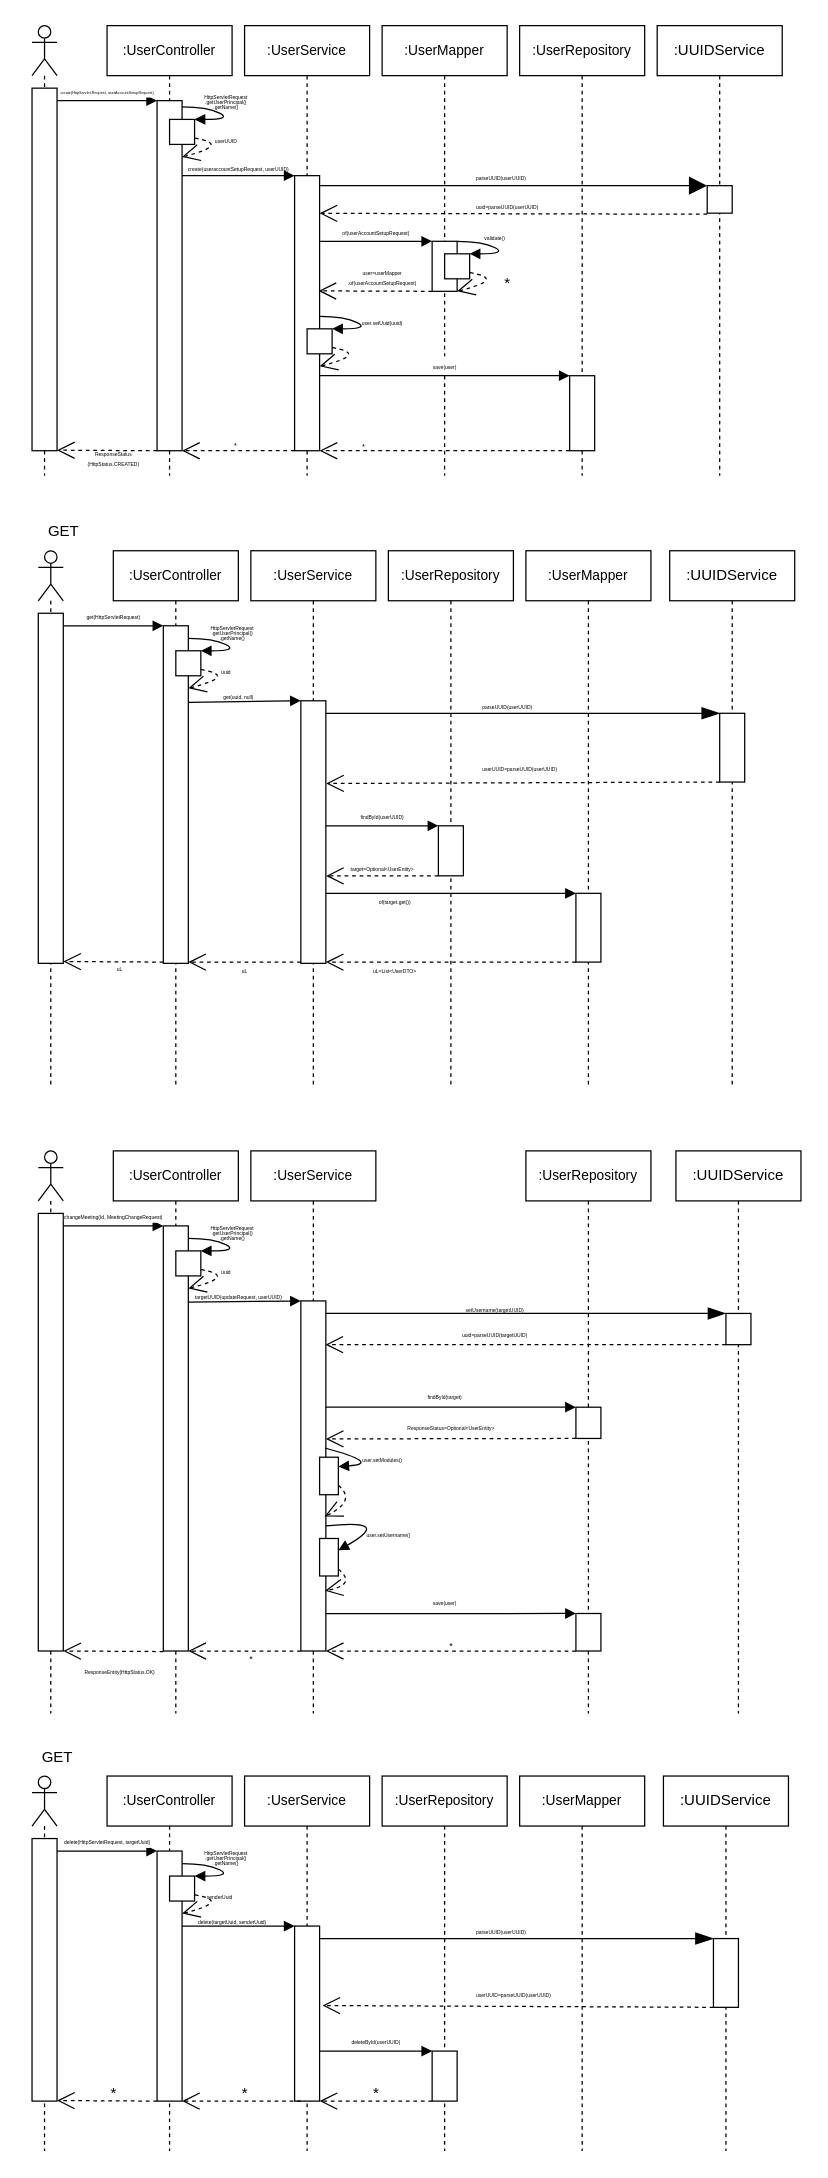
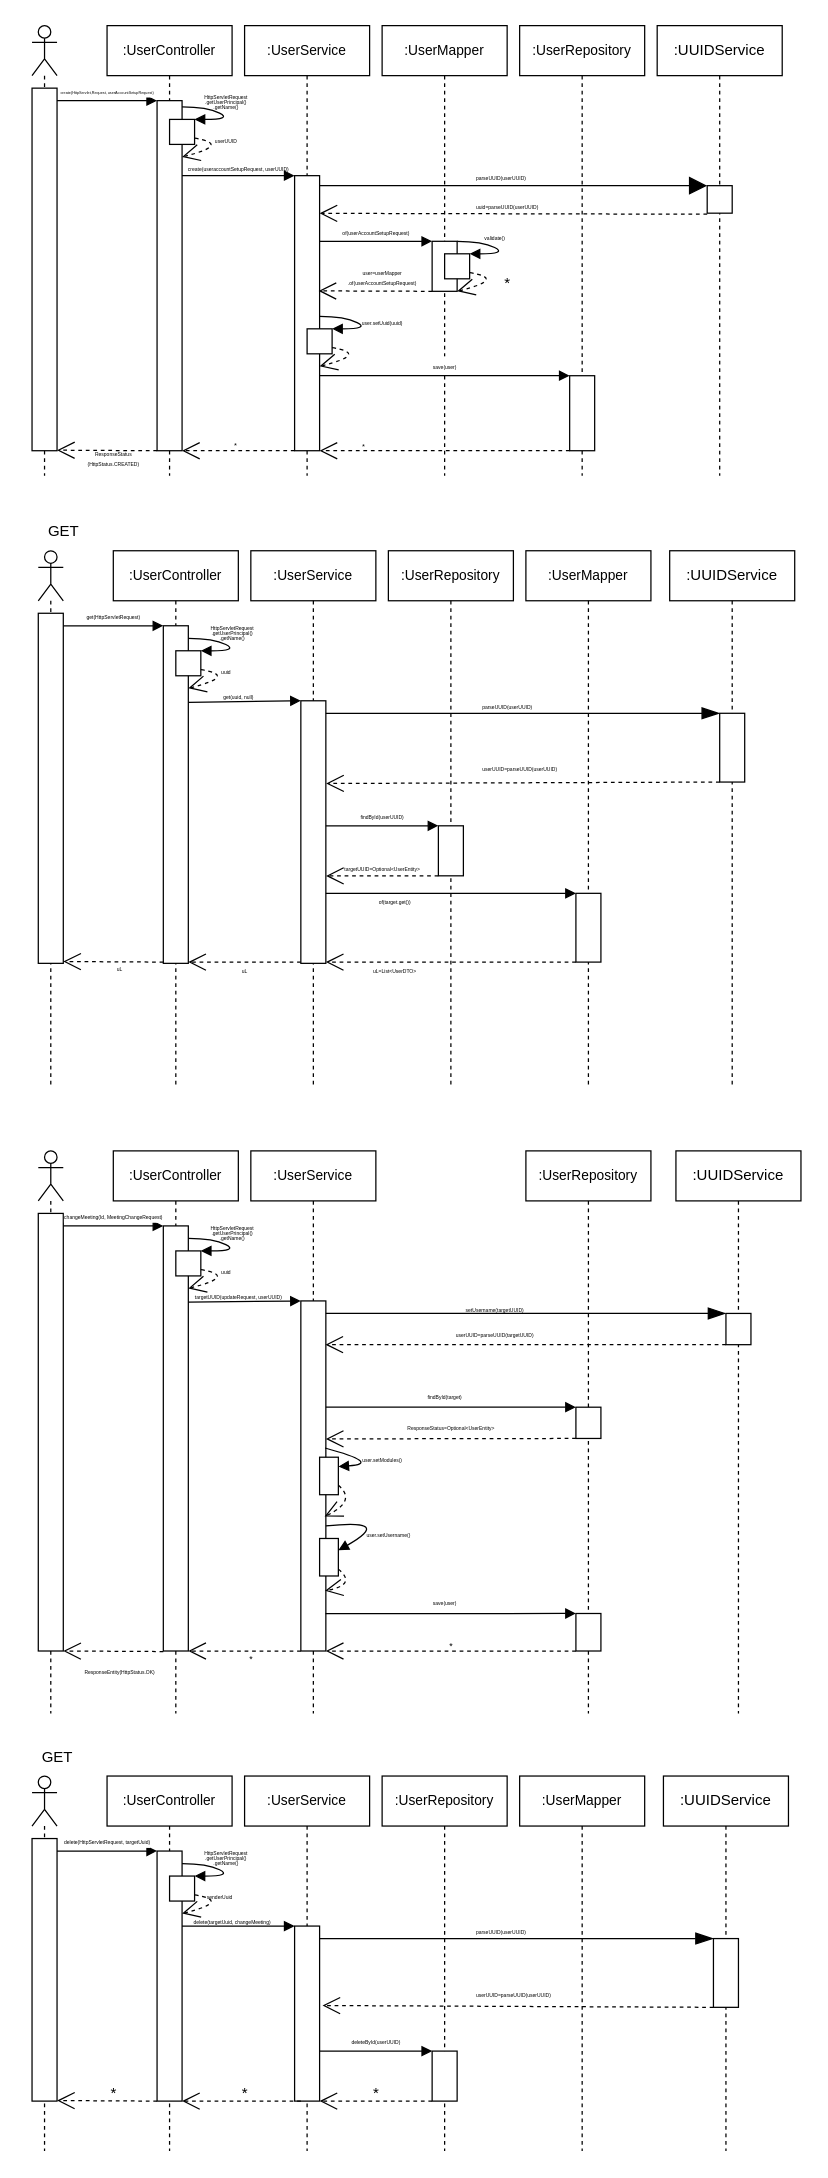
(383, 868) -> (383, 868)
(495, 1332) -> (495, 1332)
(233, 1919) -> (233, 1919)
